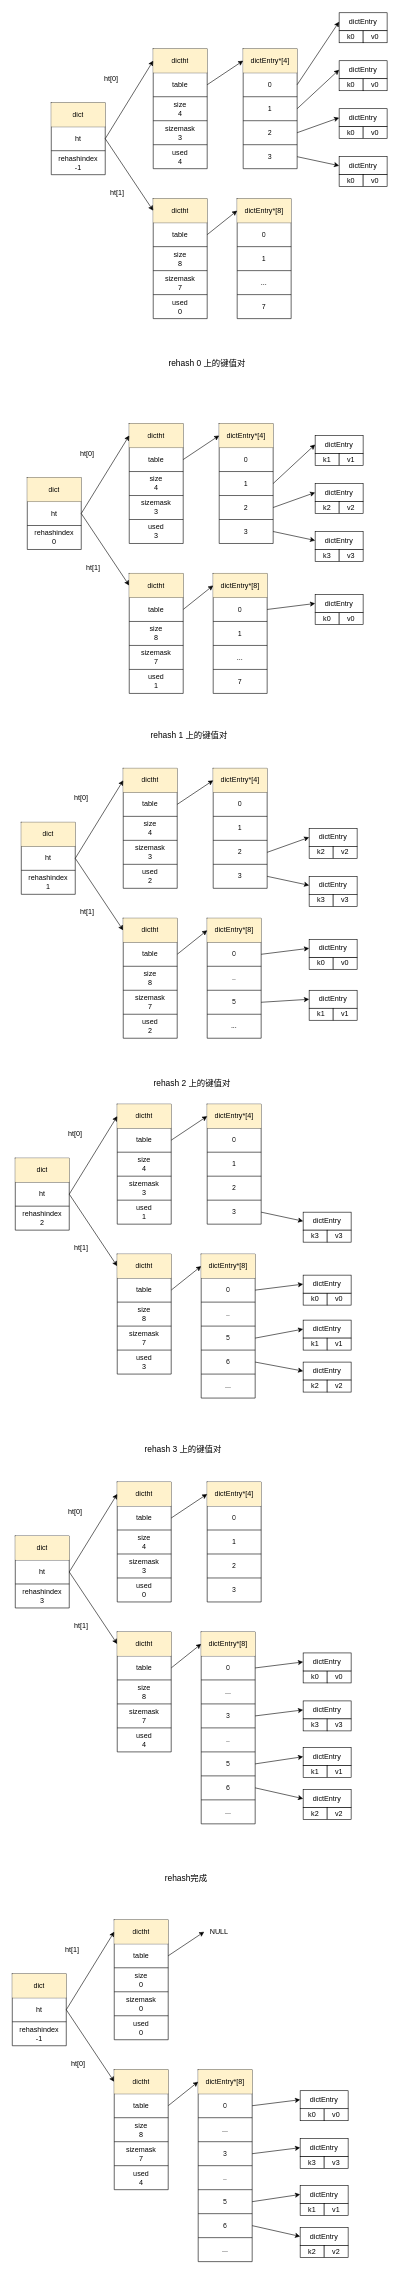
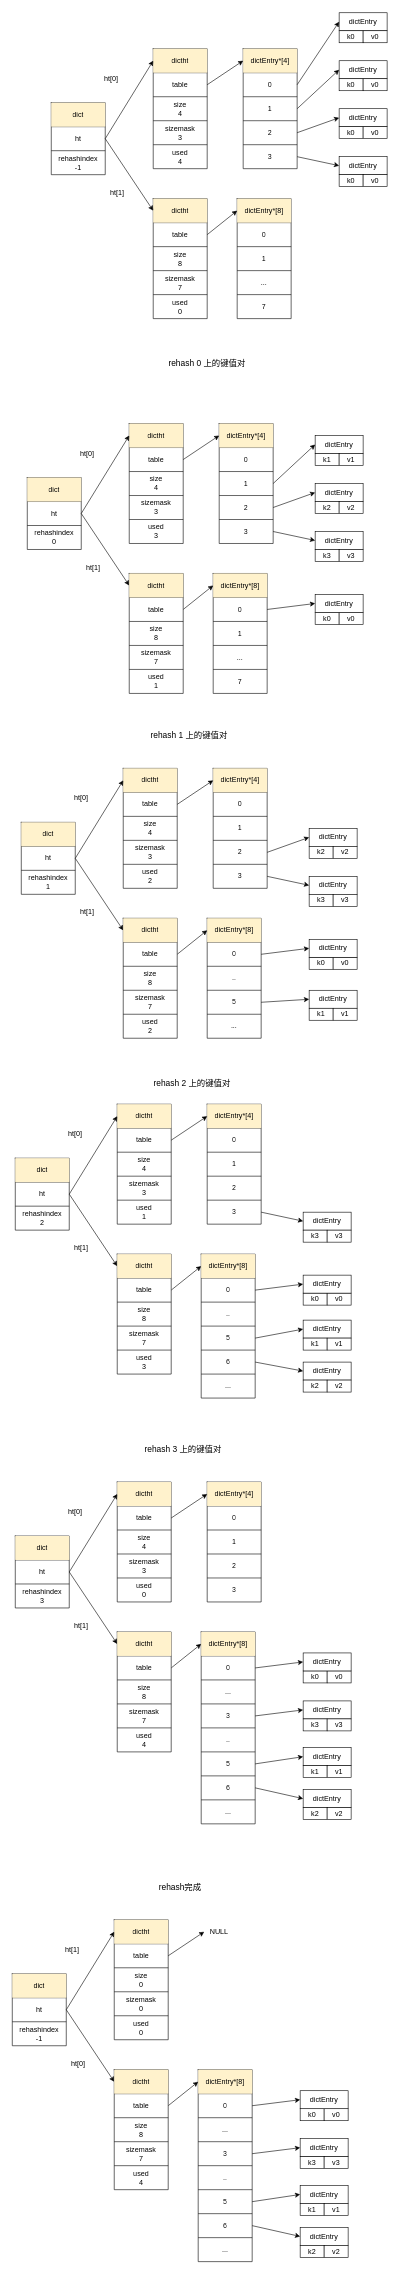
(186, 1878) -> (180, 1887)
